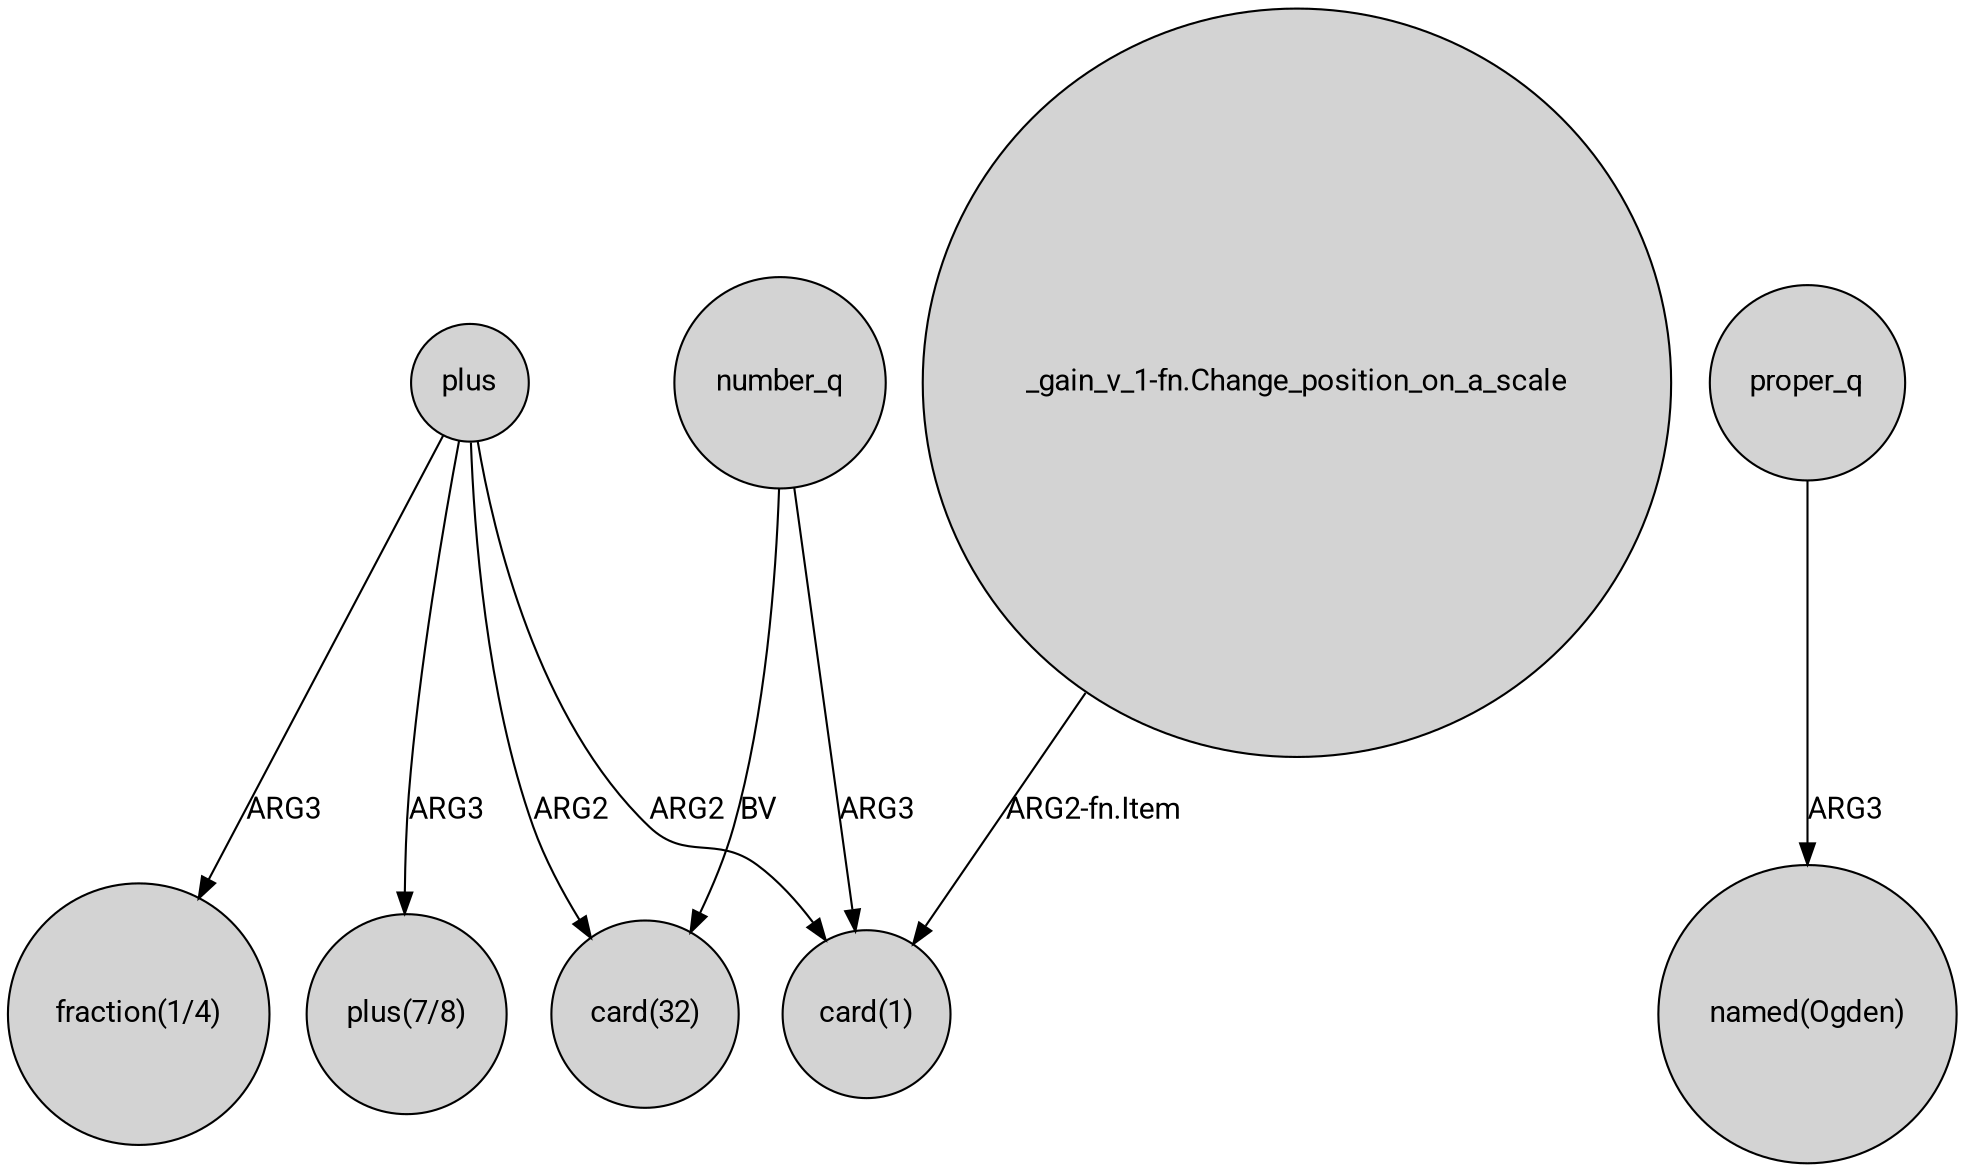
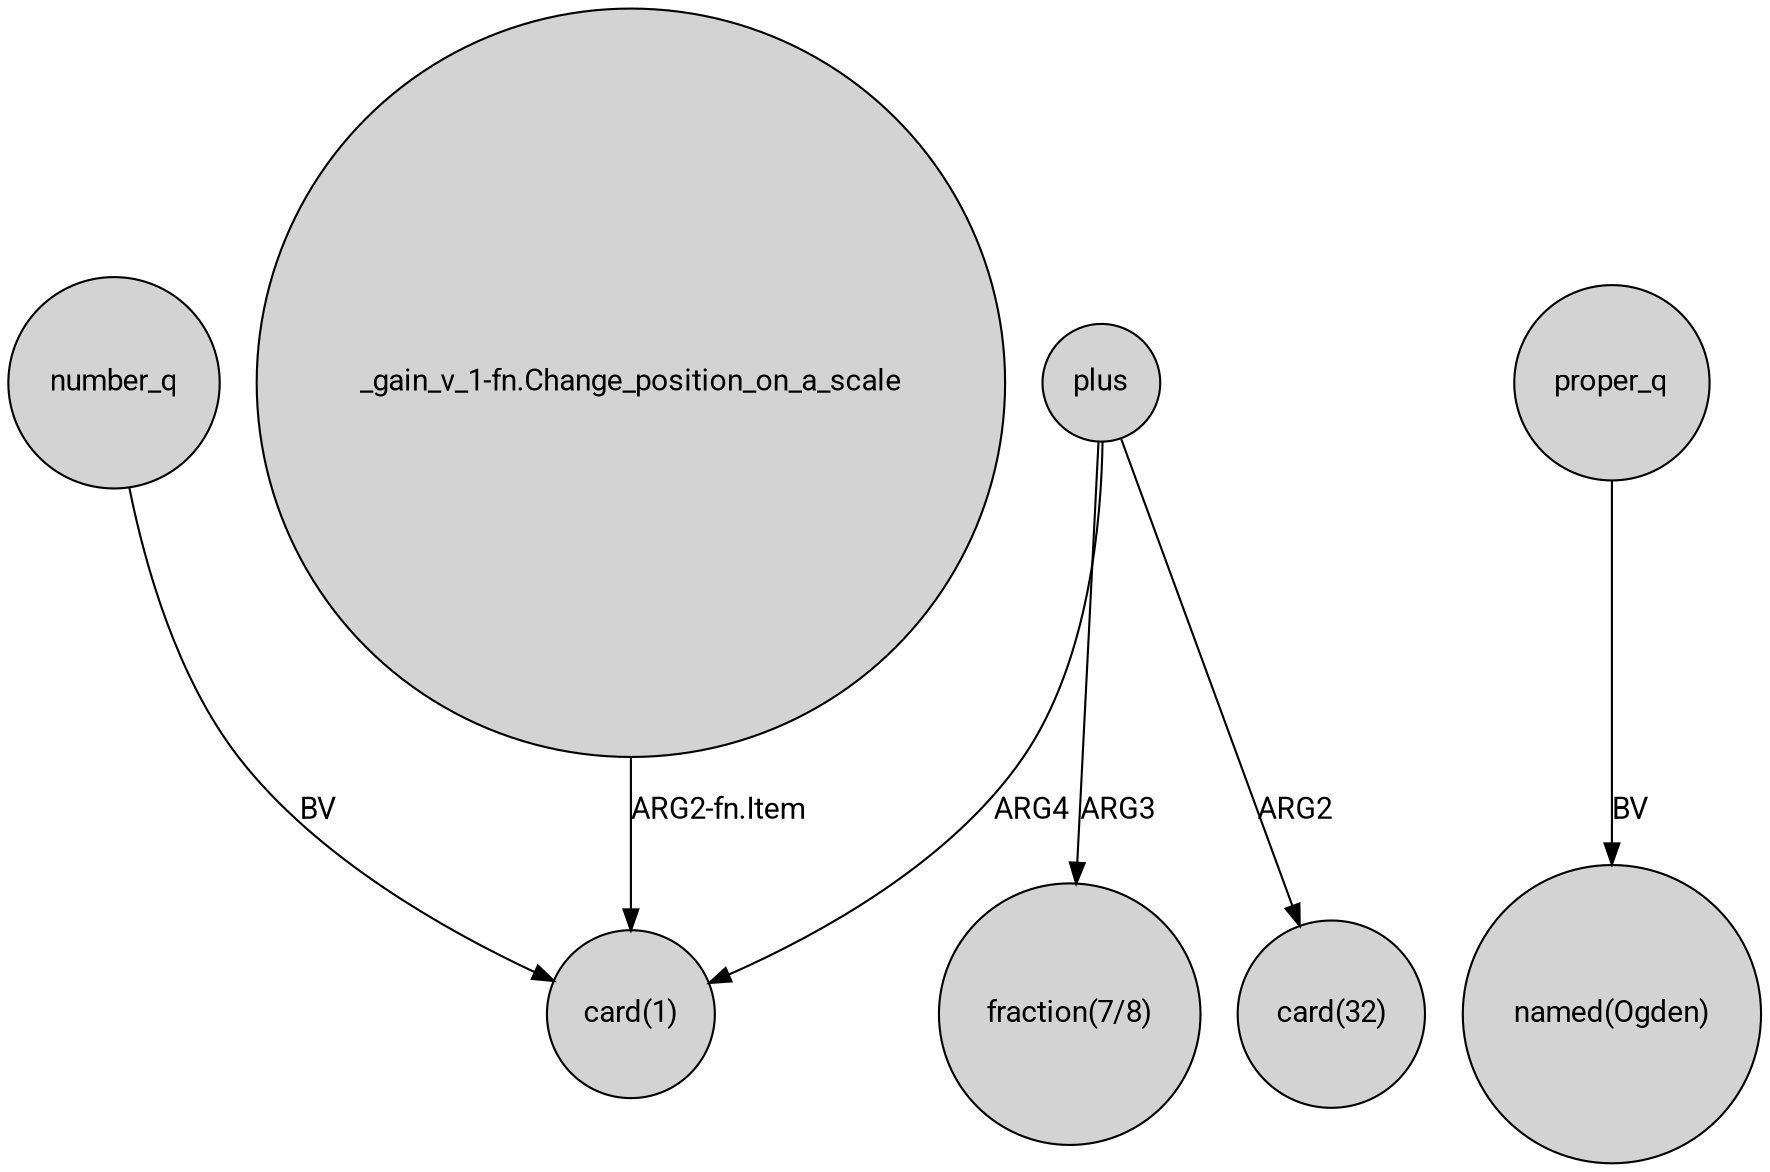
(759, 705) -> none
(687, 811) -> (1032, 811)
(877, 811) -> (319, 811)
(1845, 811) -> (1631, 811)
(139, 1014) -> none
(407, 1014) -> (1070, 1014)
